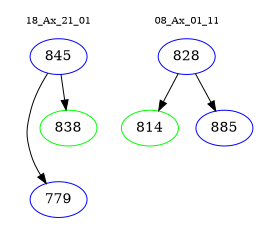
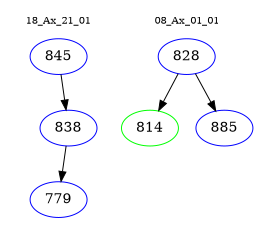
(187, 21) -> (187, 21)
(28, 124) -> (64, 159)
(69, 128) -> (69, 128)
